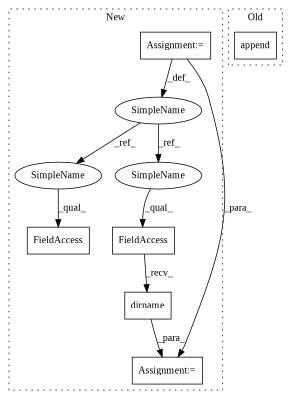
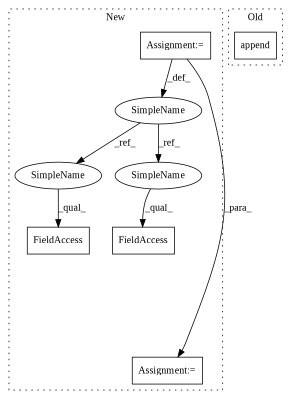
(148, 306) -> none
